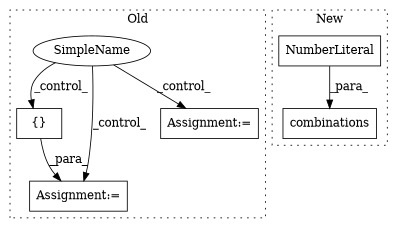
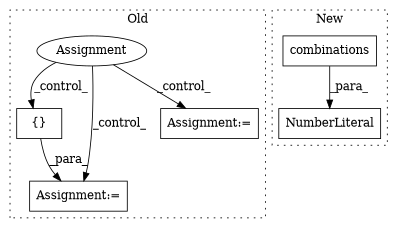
(92, 51) -> (92, 51)
(330, 83) -> (330, 83)
